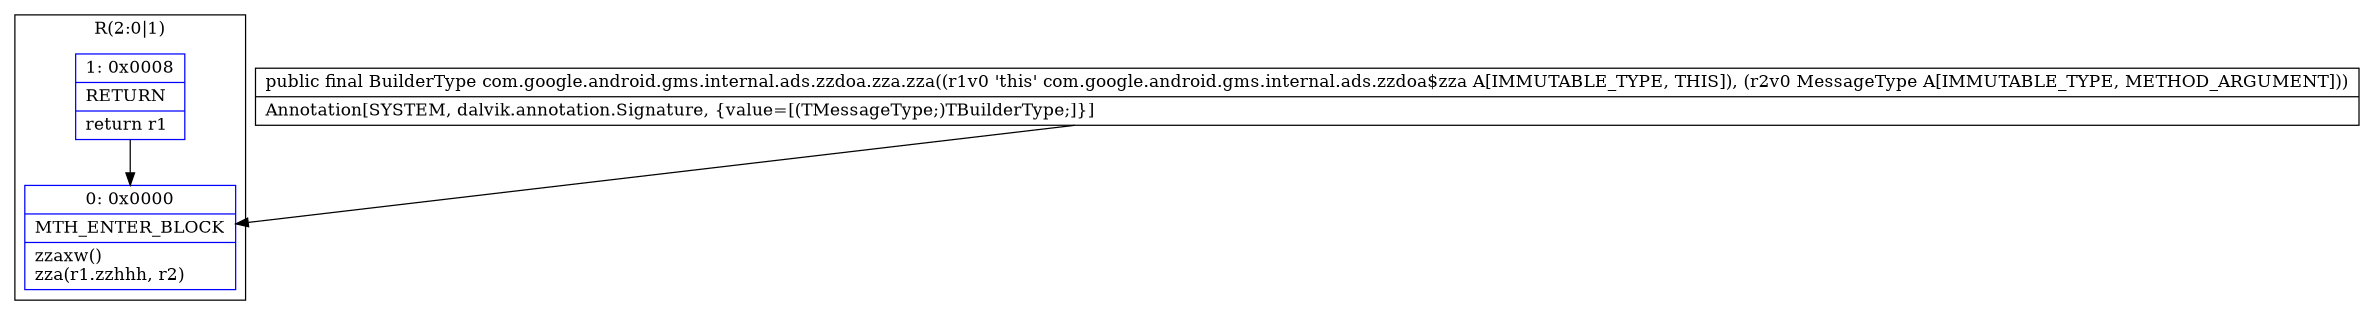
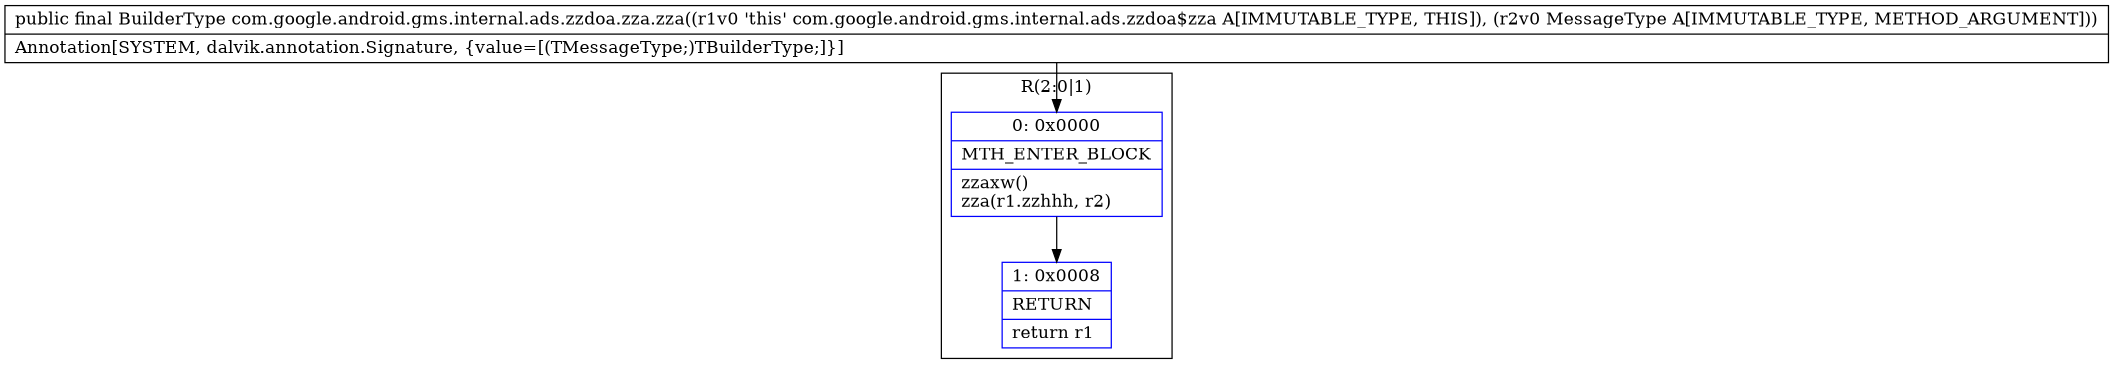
(130, 156) -> (1057, 233)
